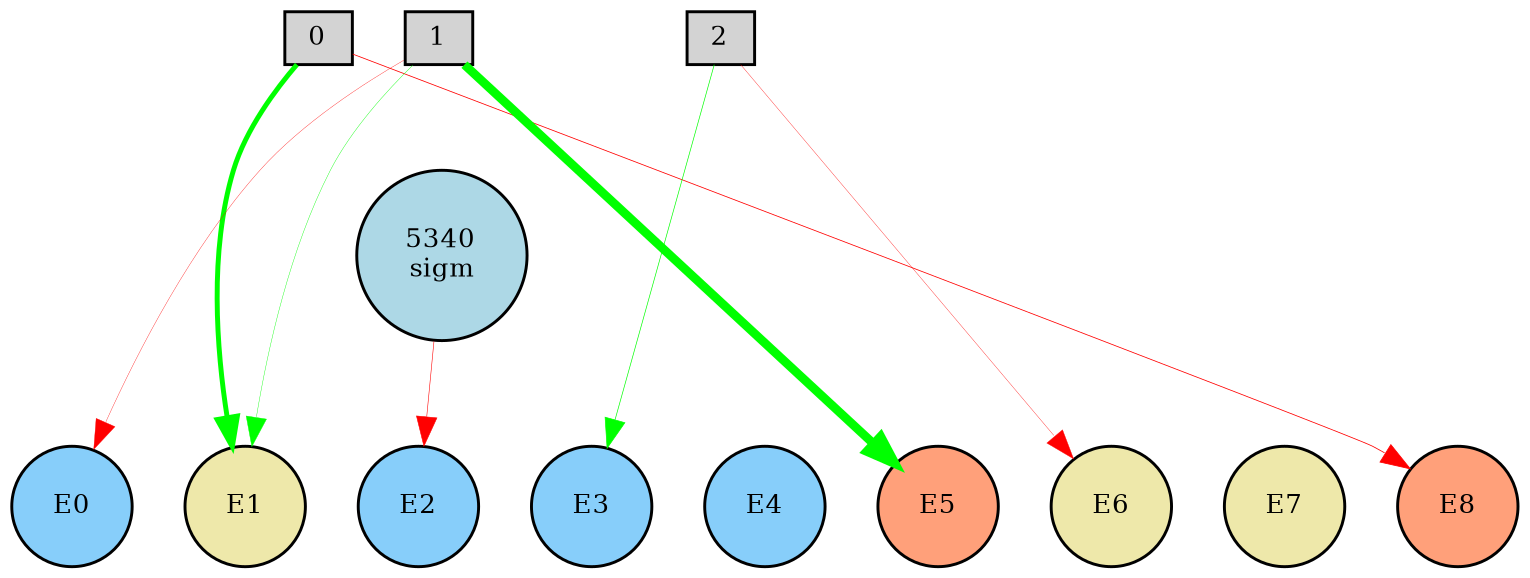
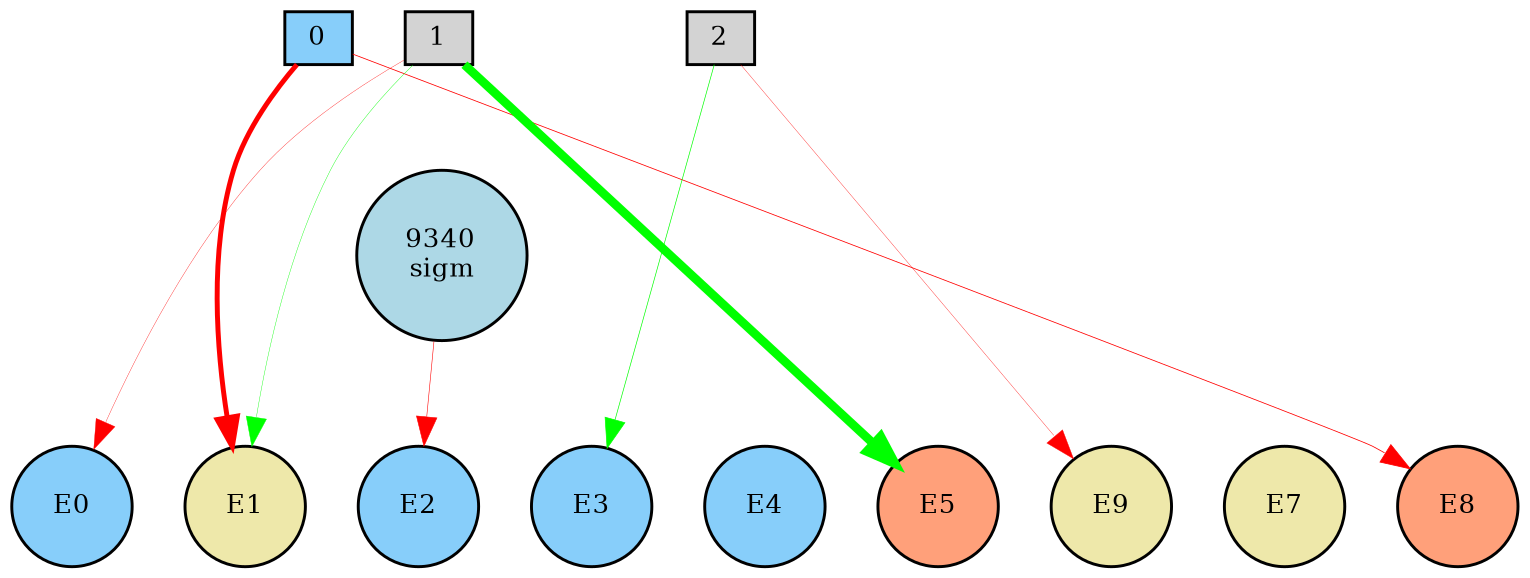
(319, 38) -> (319, 38)
(442, 255) -> (442, 255)
(218, 259) -> (218, 259)
(1111, 506) -> (1111, 506)
